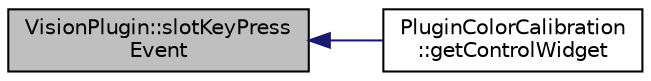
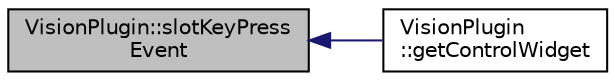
(513, 40) -> (495, 40)
